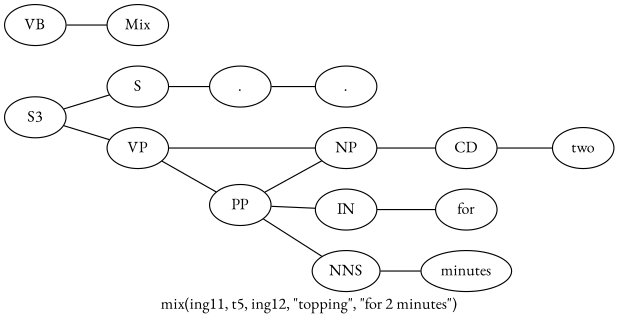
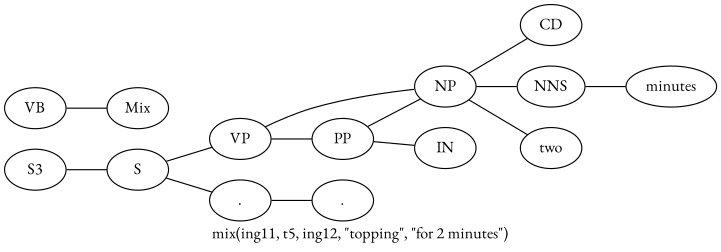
(87, 133) -> (189, 154)
(525, 148) -> (498, 117)
(466, 210) -> none
(293, 238) -> (497, 87)
